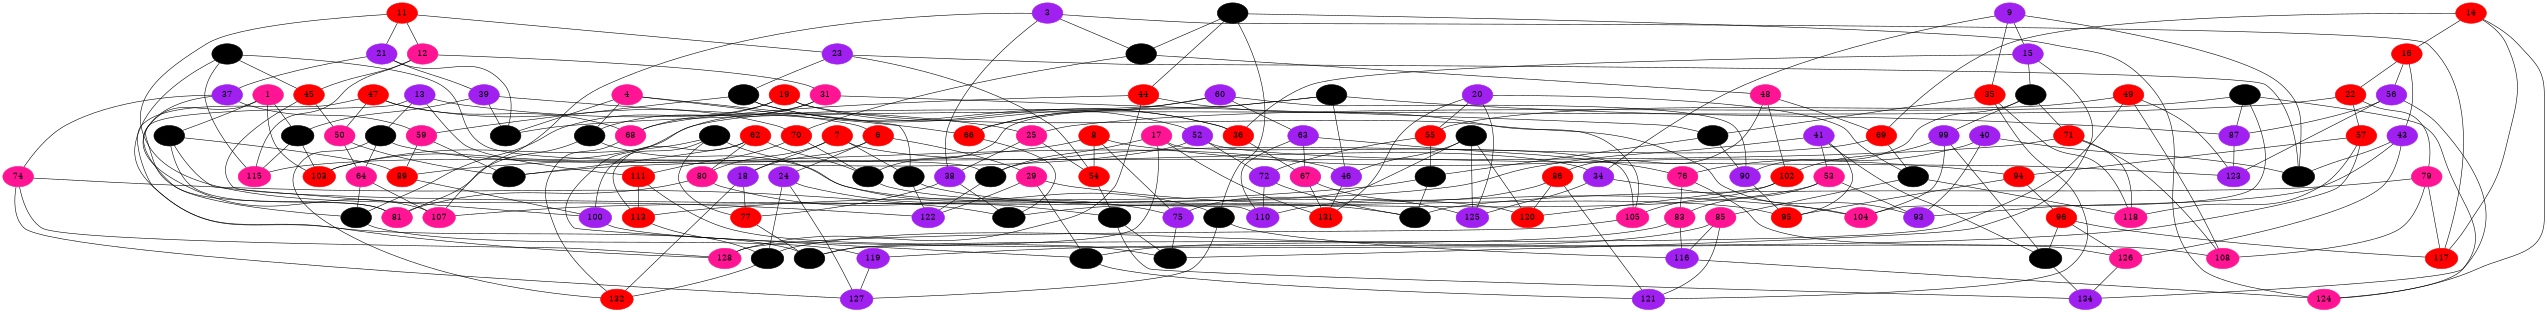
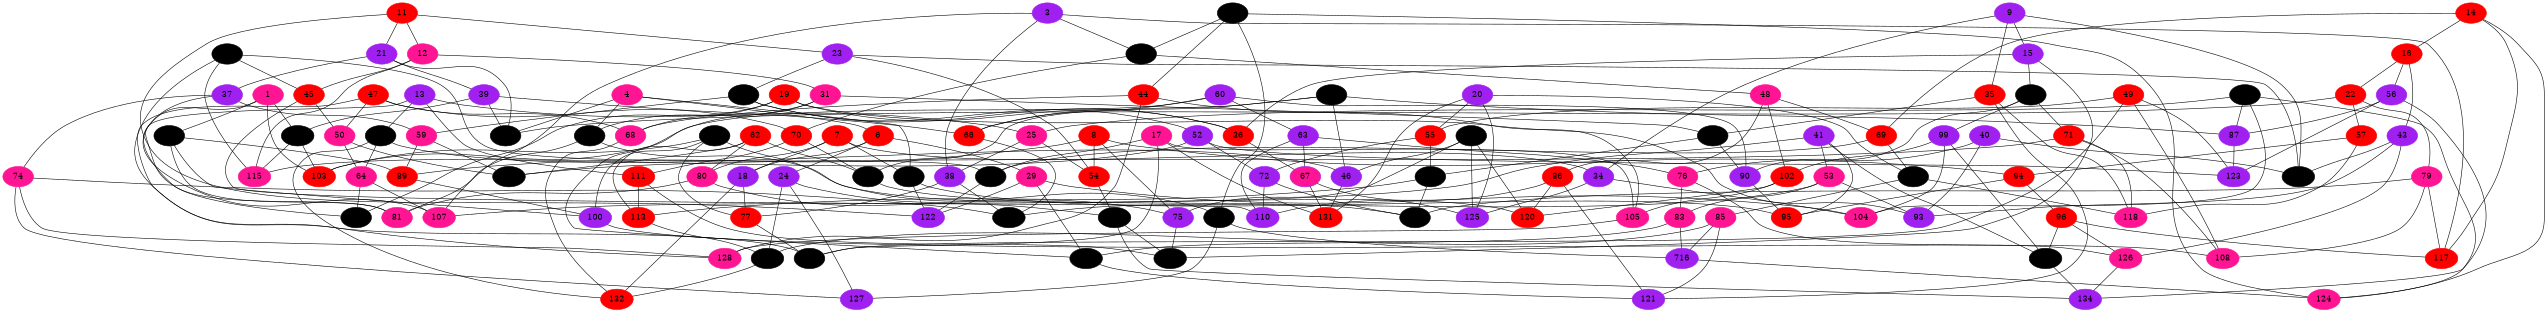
(873, 258) -> none
(1682, 258) -> (1682, 258)
